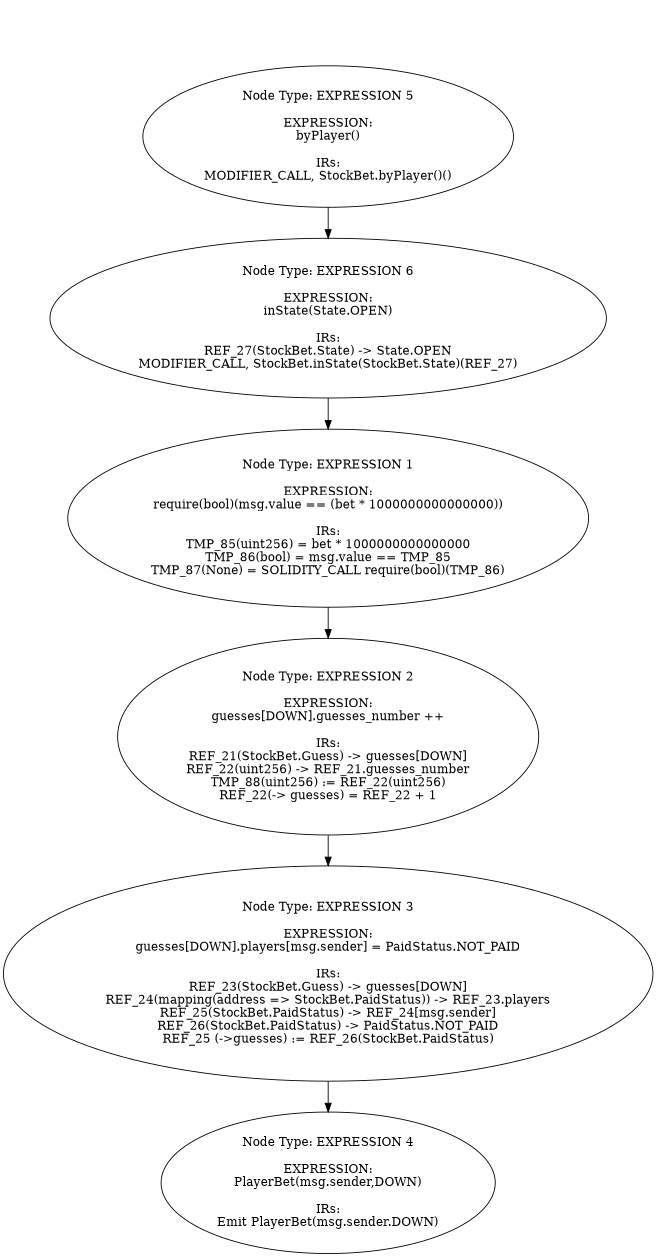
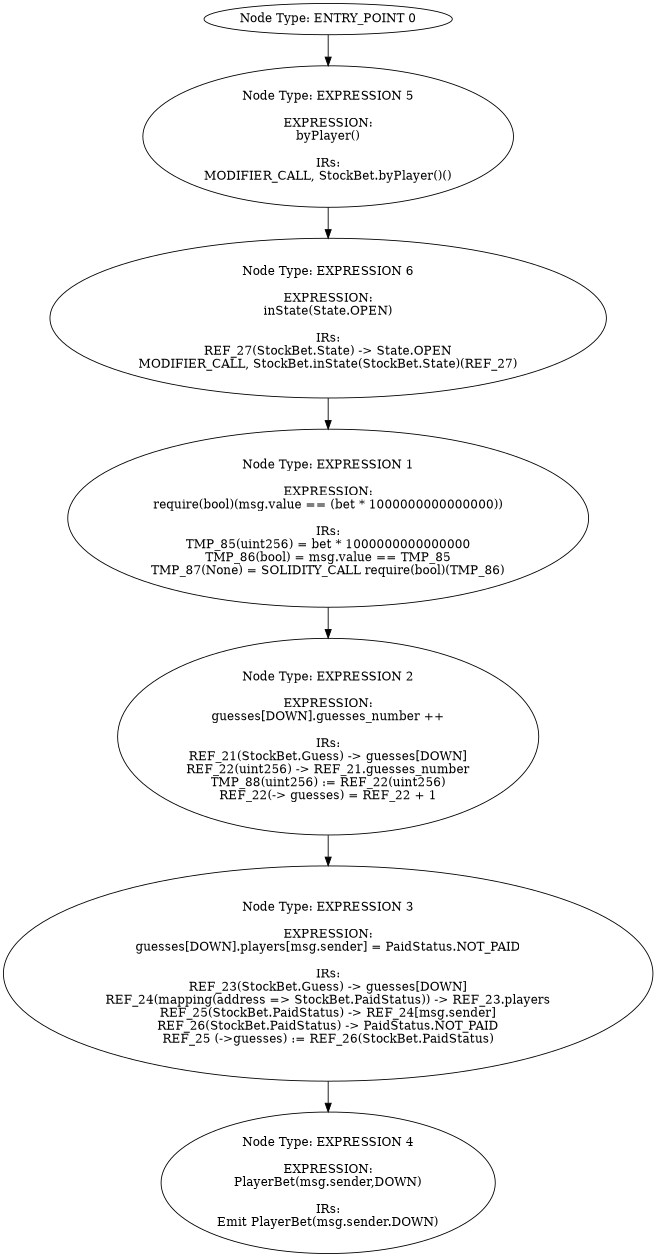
none -> (328, 19)
